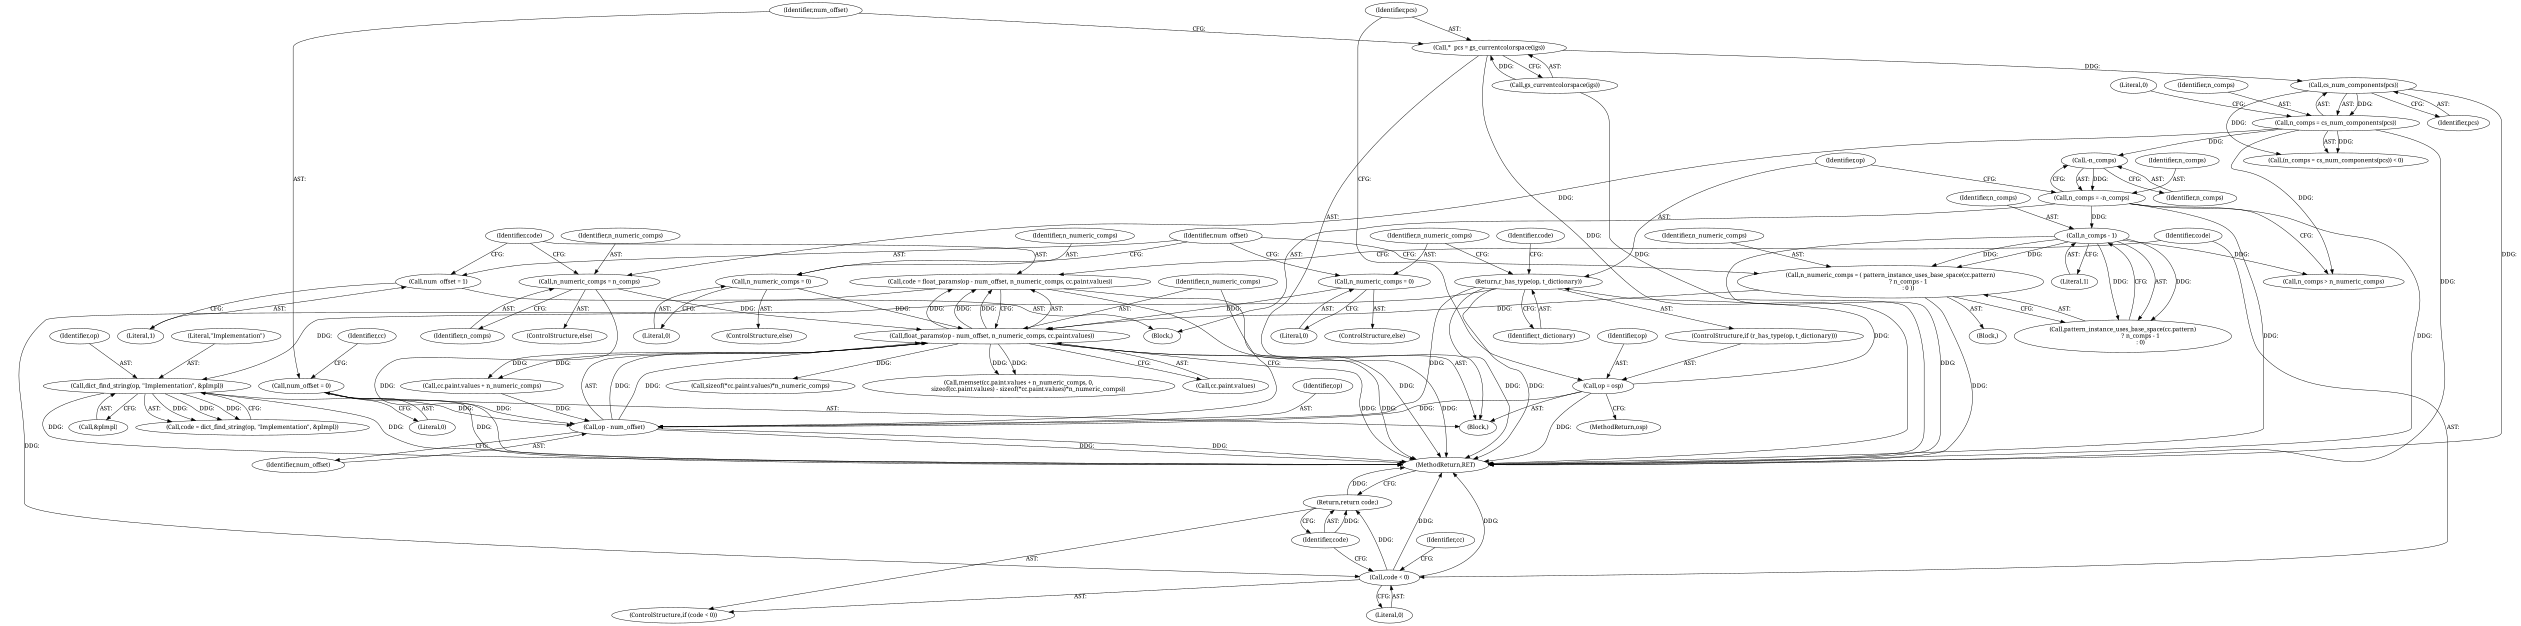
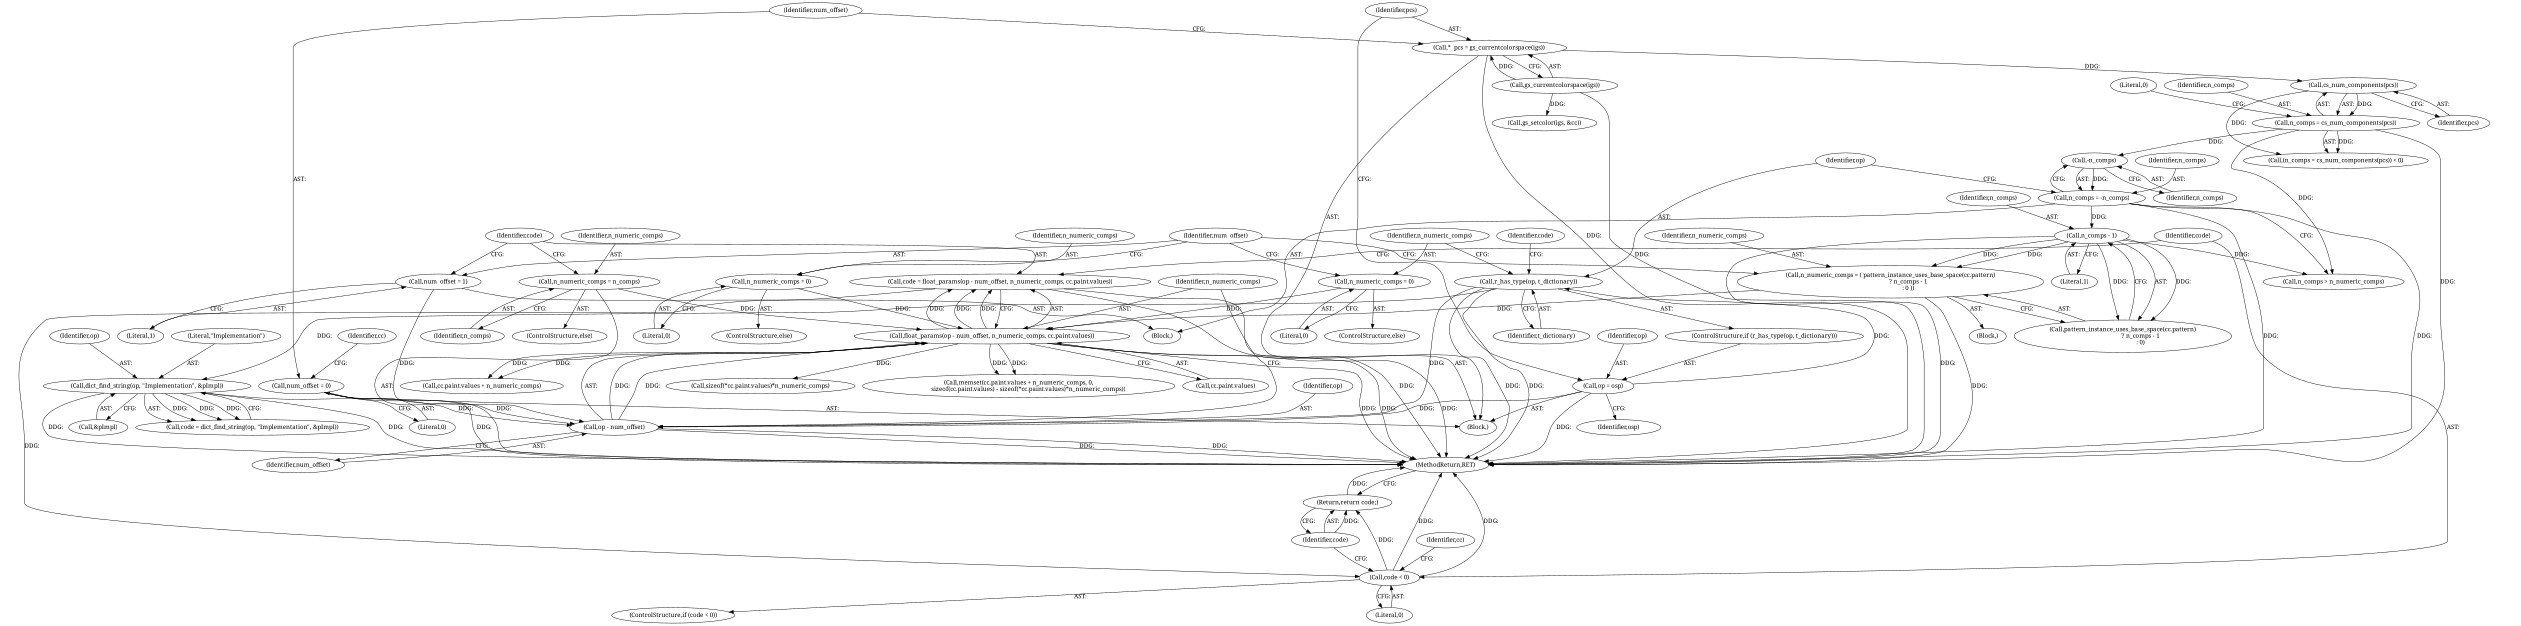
none -> (1544, 123)
(1455, 207) -> none
(1528, 282) -> (1528, 282)
(388, 386) -> (388, 386)
(543, 408) -> (395, 394)
(1619, 427) -> (1619, 427)
(2205, 454) -> none
(1015, 558) -> none
